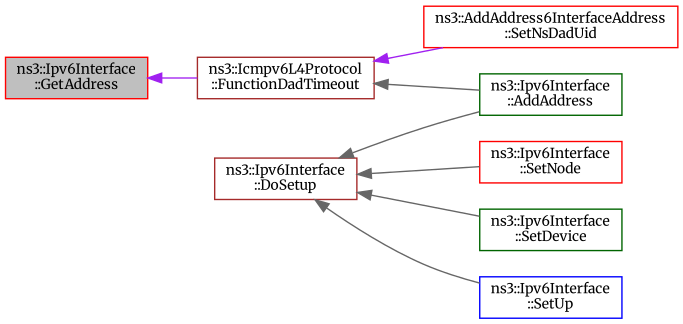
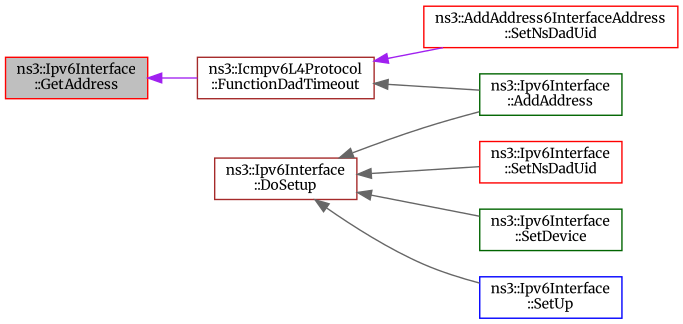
(551, 162) -> (551, 162)
